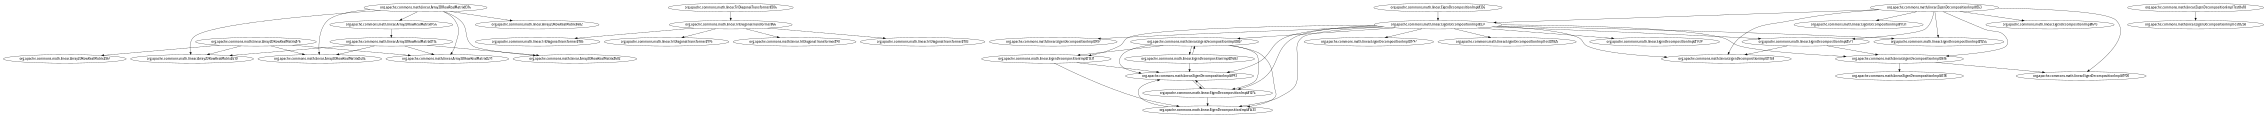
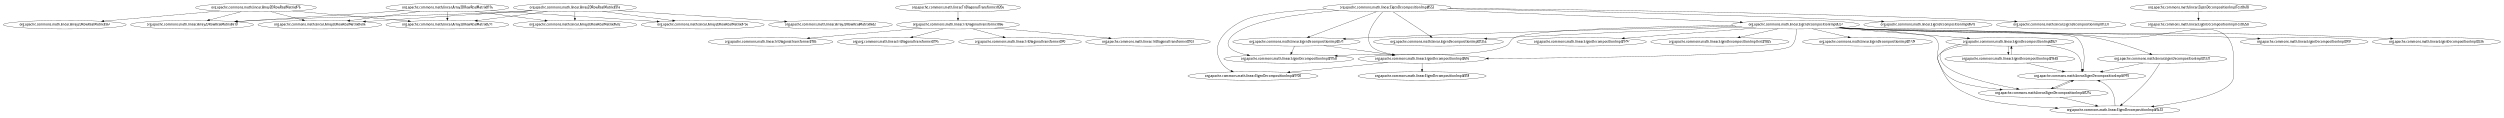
(1438, 15) -> (2156, 33)
(1859, 25) -> (2061, 25)
(391, 32) -> (570, 16)
(667, 42) -> (896, 42)
(1122, 50) -> none
